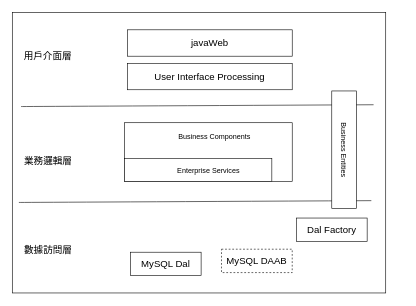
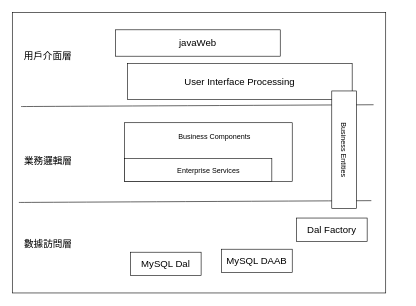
(210, 43) -> (198, 43)
(210, 77) -> (240, 81)
(48, 250) -> (48, 244)
(257, 261) -> (257, 261)
